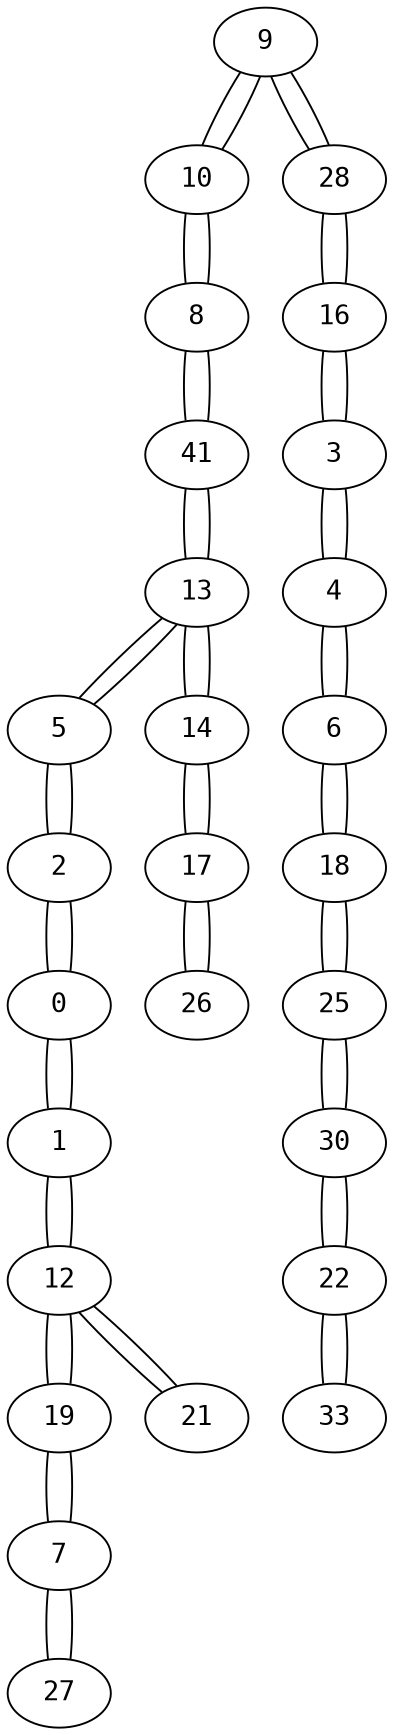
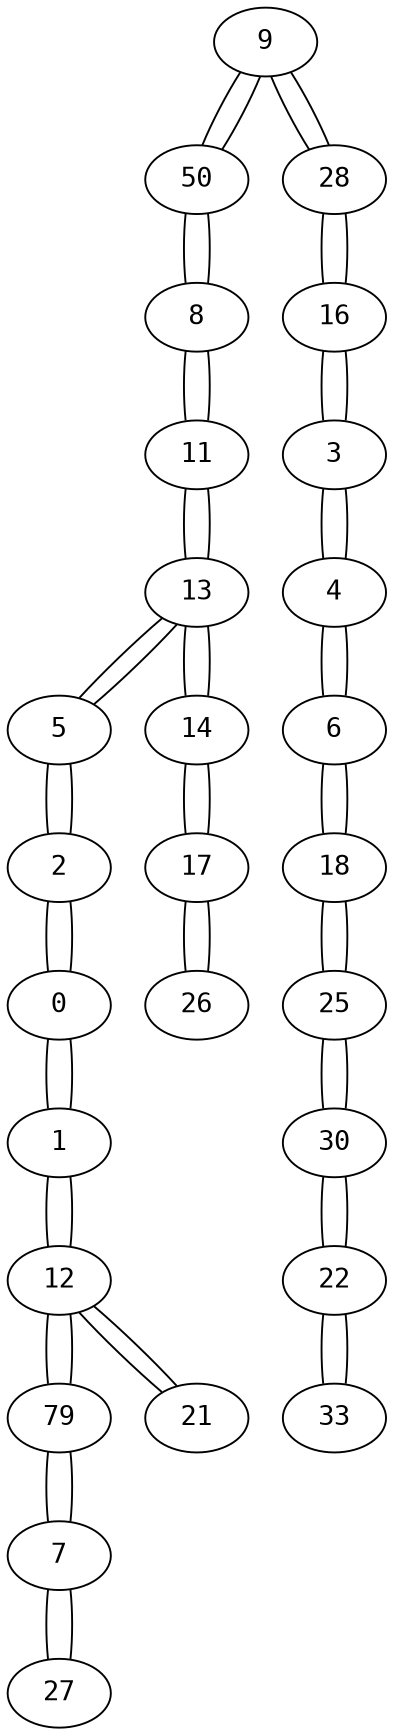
(197, 180) -> (197, 180)
(197, 455) -> (197, 455)
(59, 1418) -> (59, 1418)
